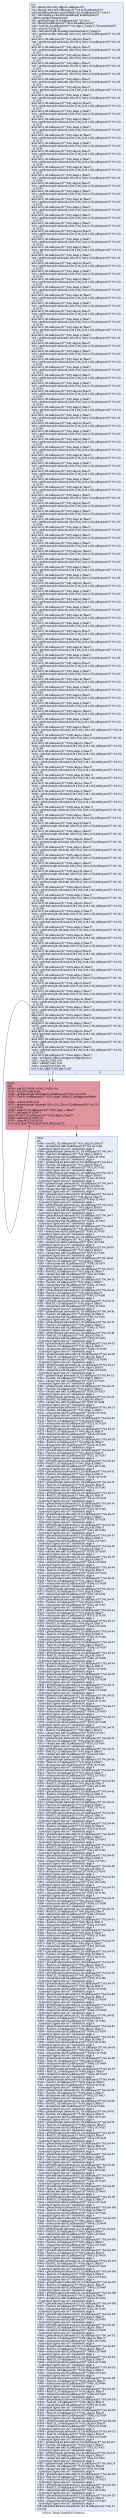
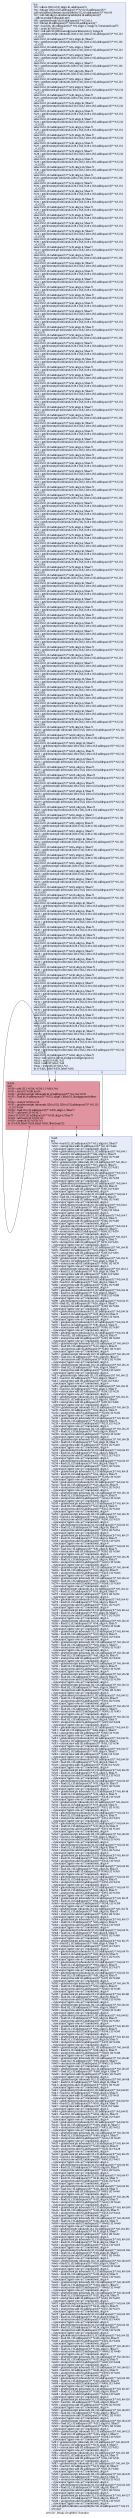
none -> (102, 1105)
